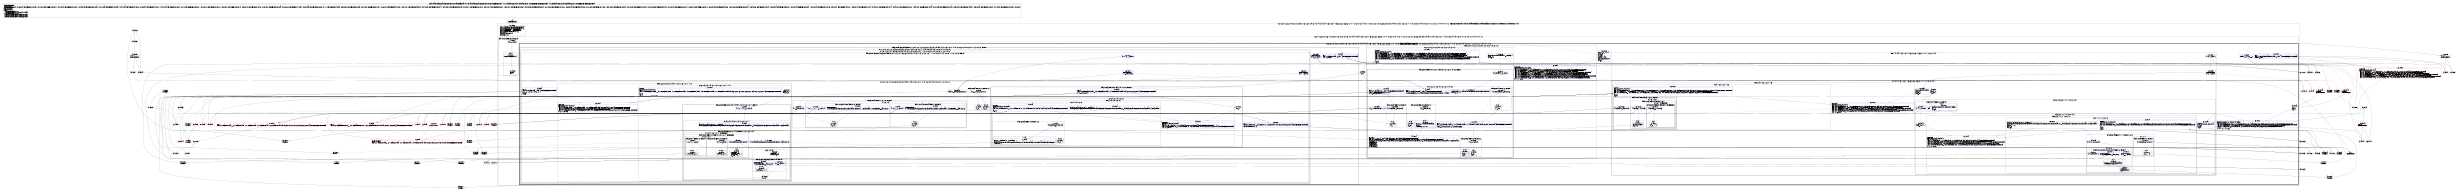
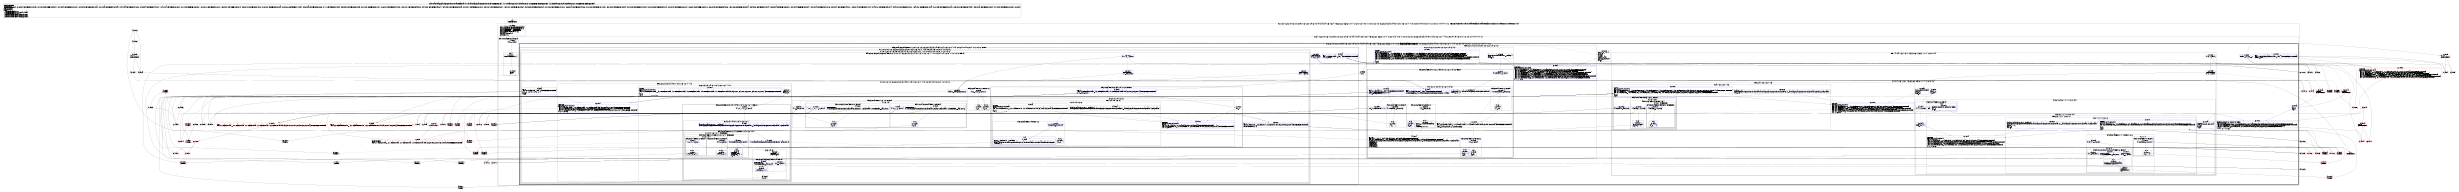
none -> (1782, 91)
(335, 154) -> (336, 154)
